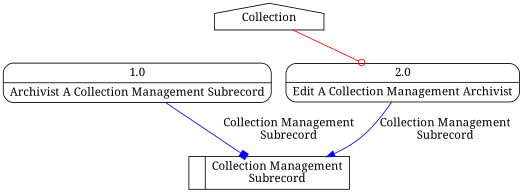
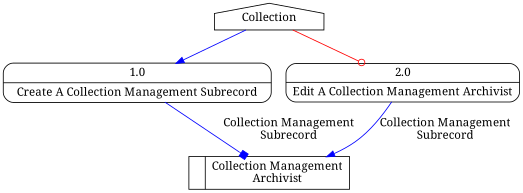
none -> (215, 45)
(137, 92) -> (137, 92)
(277, 179) -> (277, 179)
